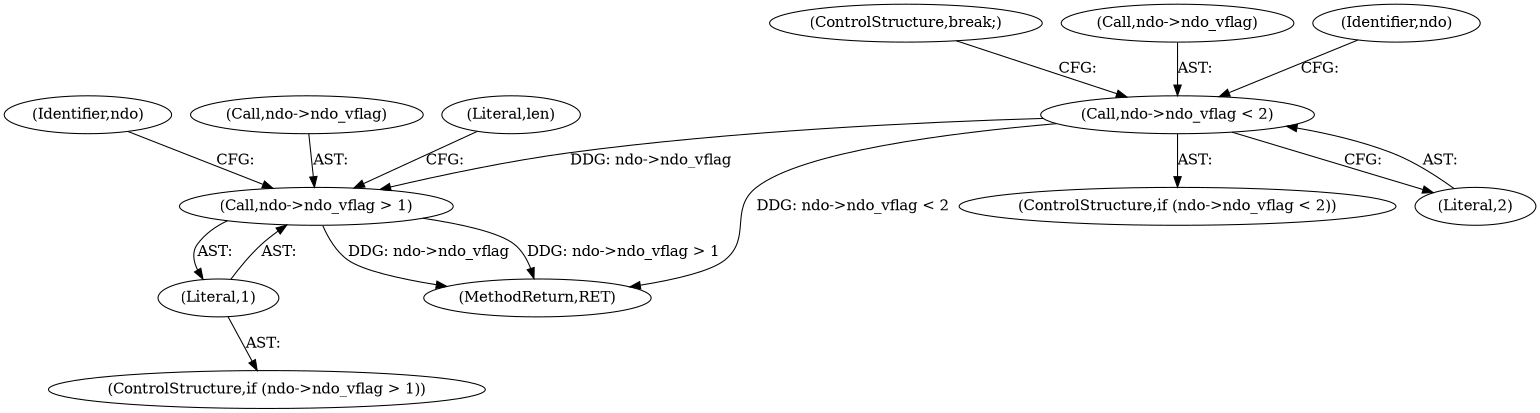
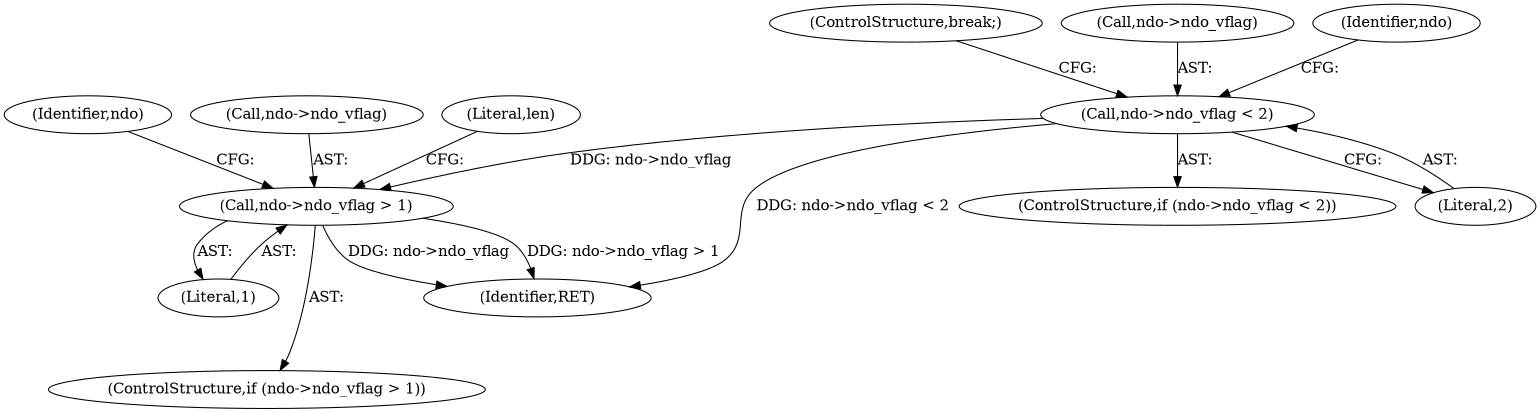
(537, 298) -> (537, 298)
(240, 339) -> (306, 295)
